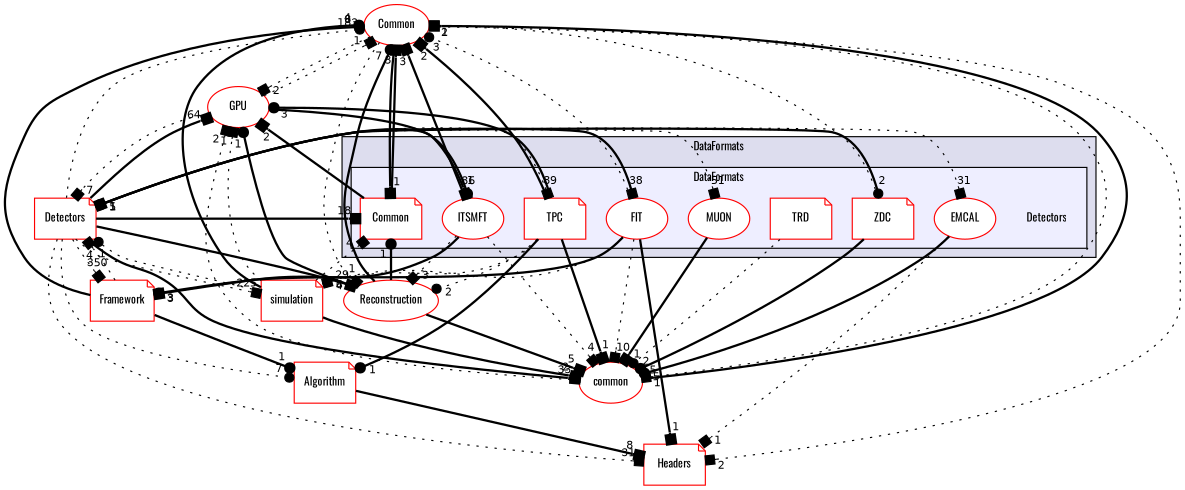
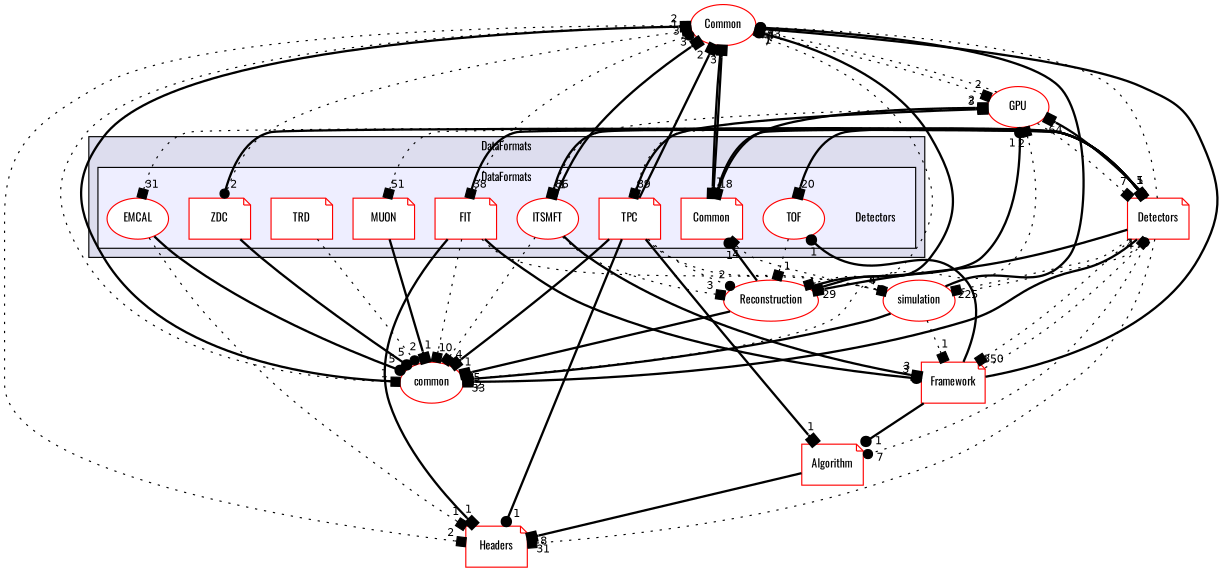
(442, 116) -> (786, 119)
(378, 120) -> (732, 117)
(229, 211) -> (934, 337)
(637, 219) -> (466, 219)
(719, 219) -> (384, 219)
none -> (794, 219)
(292, 301) -> (919, 301)
(459, 314) -> (726, 337)
none -> (559, 392)
